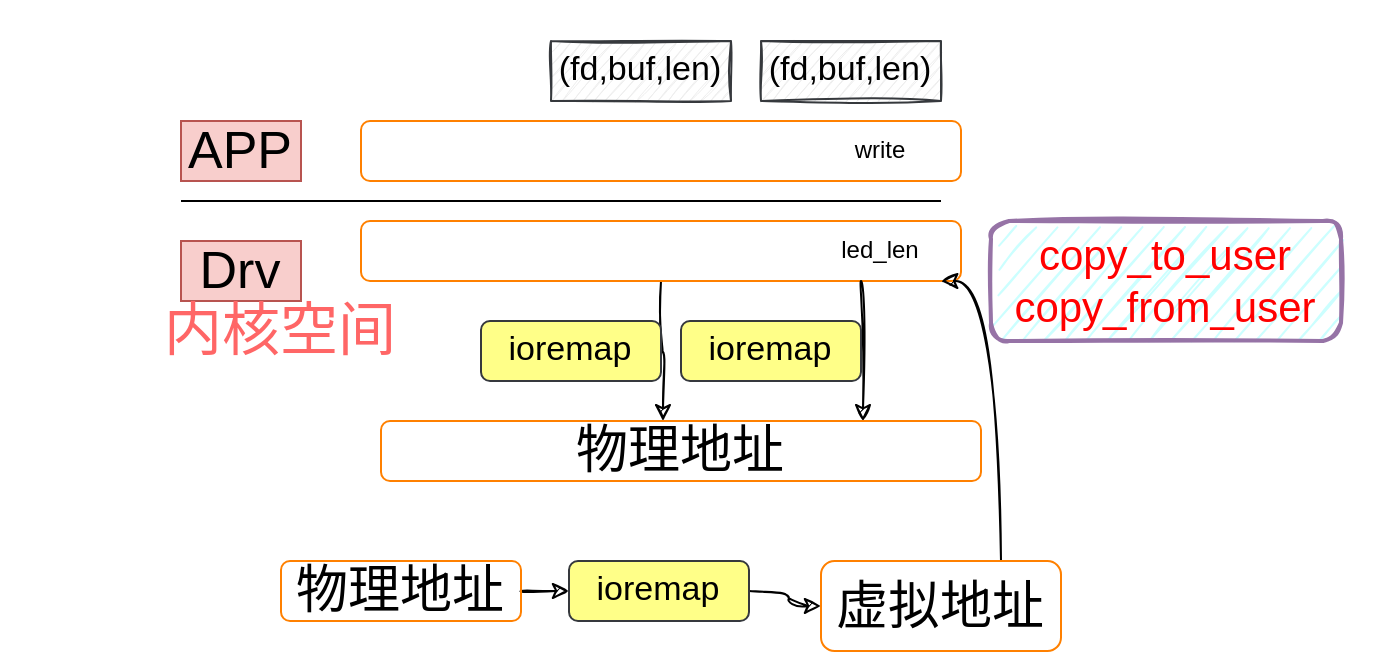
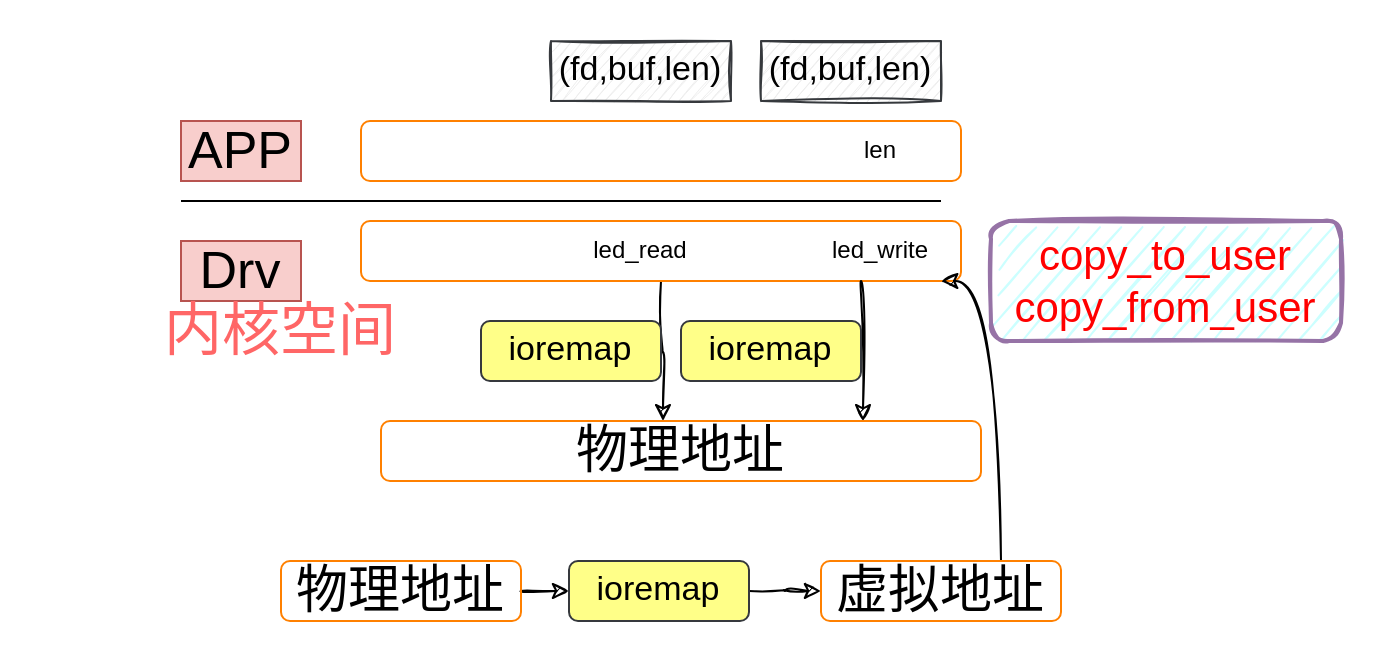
(881, 151) -> (881, 151)
none -> (641, 251)
(881, 251) -> (881, 251)
(941, 606) -> (941, 591)
